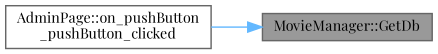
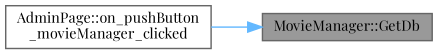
(108, 27) -> (108, 27)
